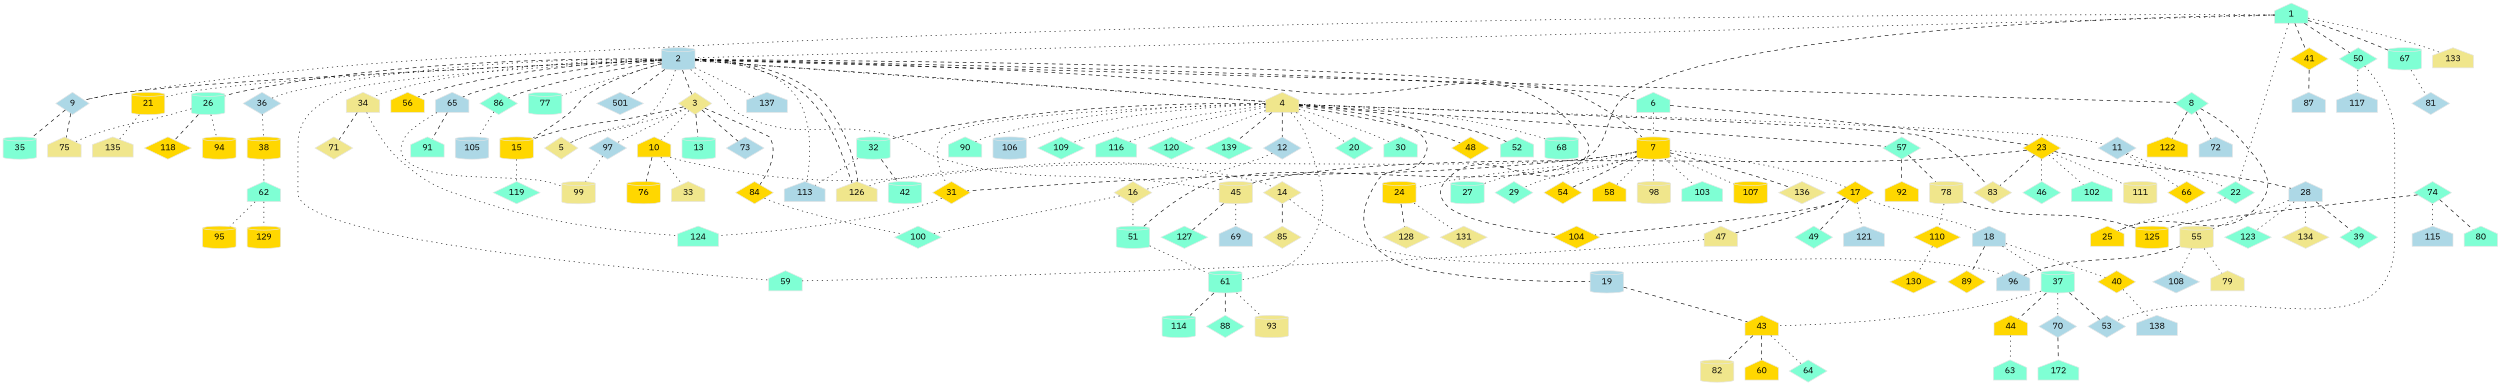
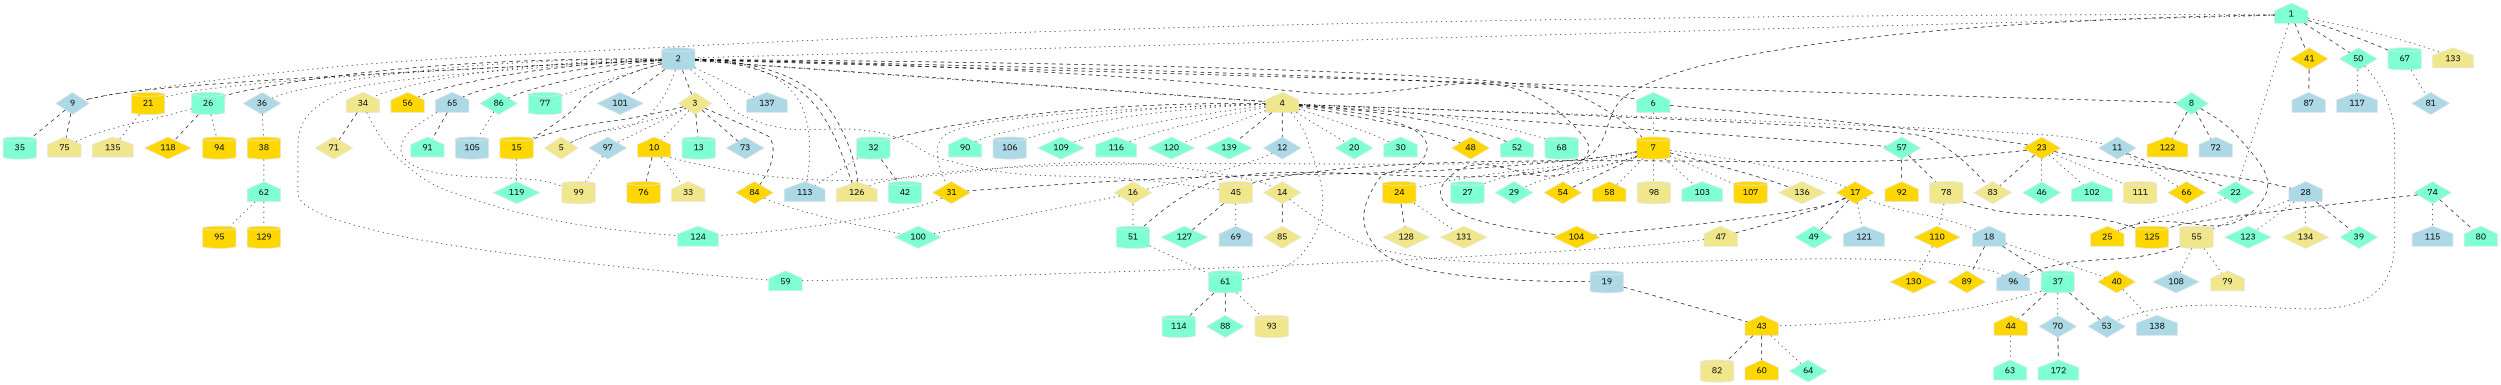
(620, 103) -> (620, 103)
(2194, 176) -> (2194, 176)
(2022, 259) -> (2022, 259)
